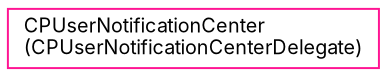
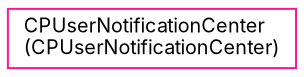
(193, 38) -> (152, 38)
